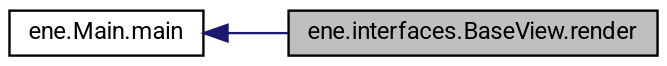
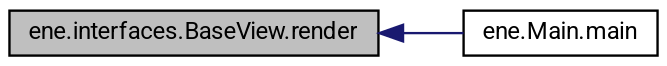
(258, 33) -> (433, 33)
